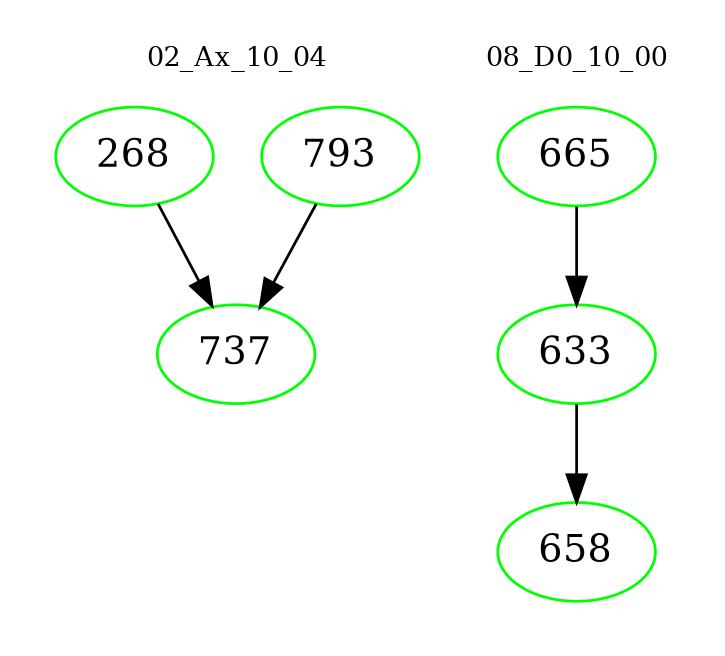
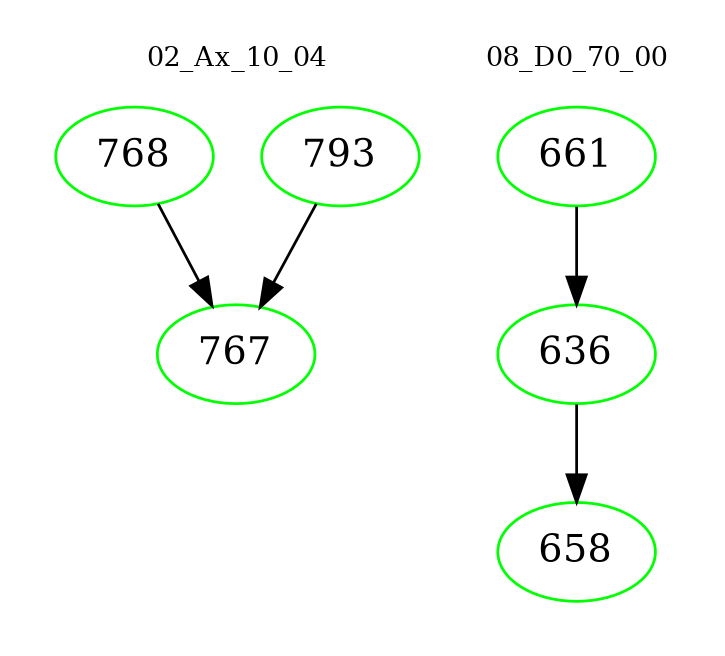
(578, 59) -> (578, 59)
(135, 157) -> (135, 157)
(577, 157) -> (577, 157)
(236, 354) -> (236, 354)
(577, 354) -> (577, 354)
